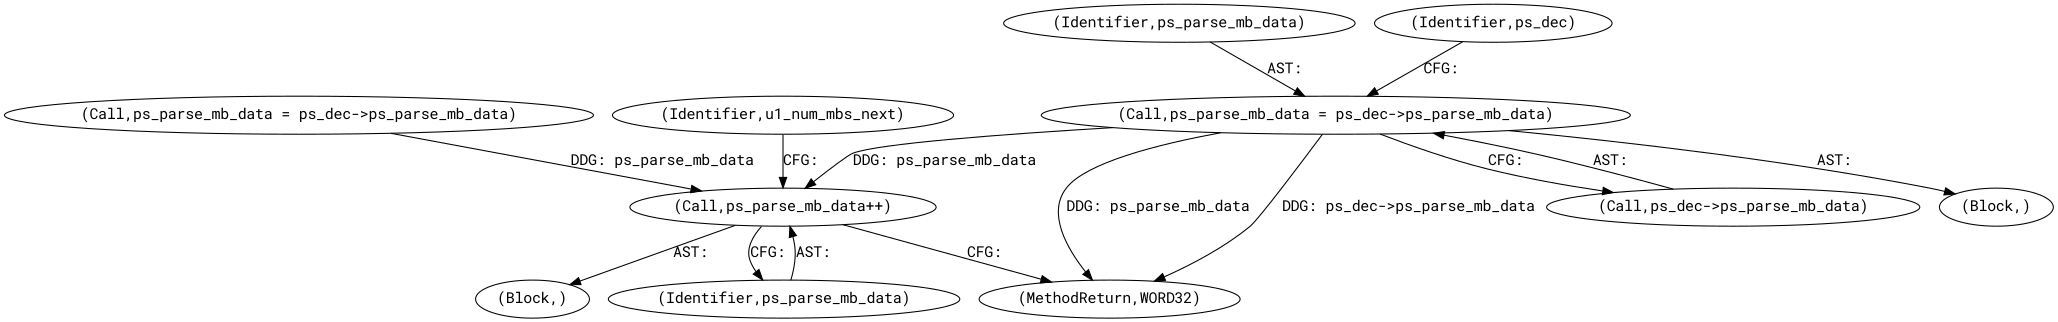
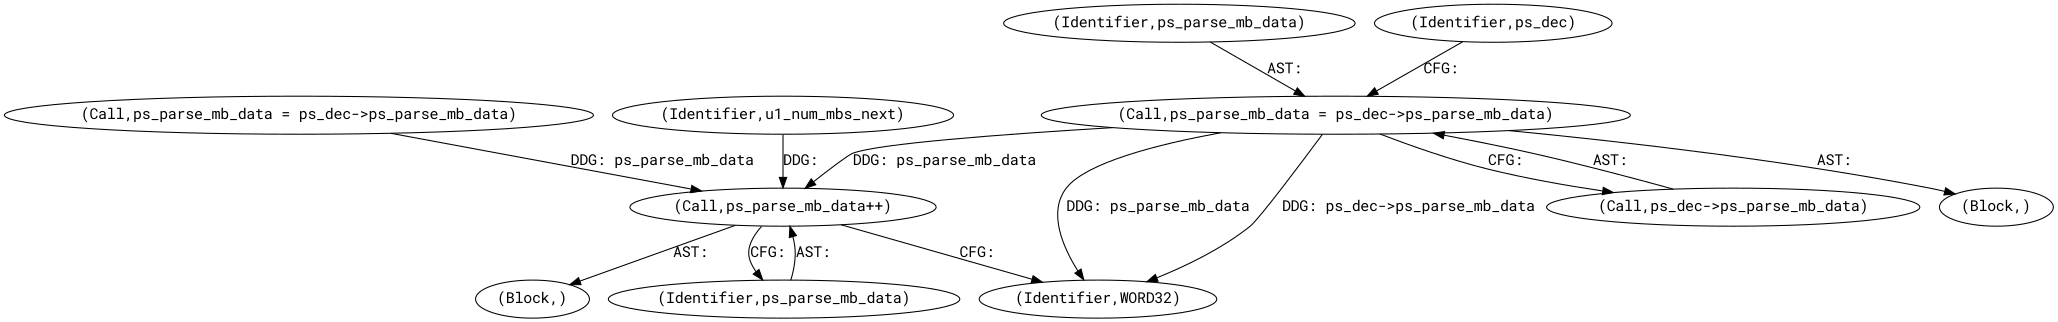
(805, 161) -> (805, 161)
(1110, 299) -> (1098, 299)
